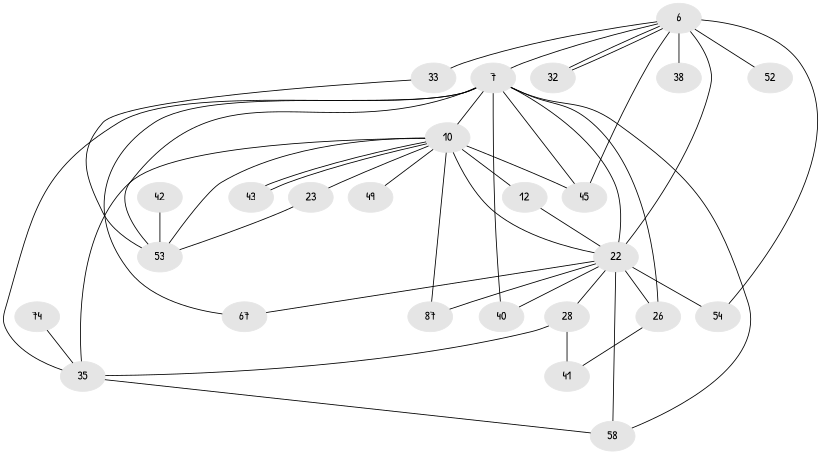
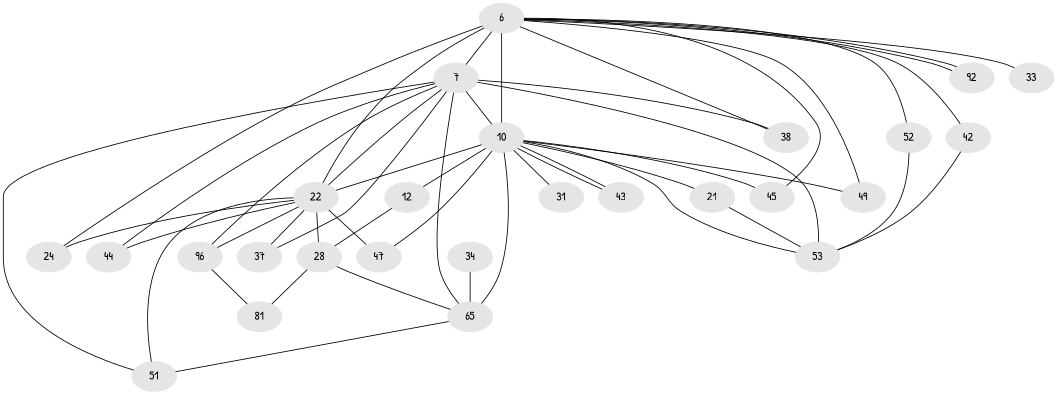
none -> (756, 34)
none -> (726, 46)
none -> (502, 76)
(553, 78) -> (972, 78)
(215, 97) -> (891, 214)
(539, 138) -> (625, 97)
(311, 197) -> (712, 197)
none -> (561, 197)
(570, 227) -> (363, 227)
(37, 317) -> (470, 257)
(244, 317) -> (260, 257)
(430, 317) -> (379, 257)
(502, 317) -> (109, 257)
(658, 317) -> (200, 257)
(718, 317) -> (49, 257)
(83, 376) -> (470, 317)
(567, 376) -> (260, 317)
(613, 436) -> (154, 376)
